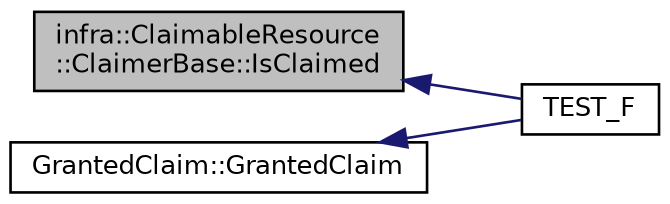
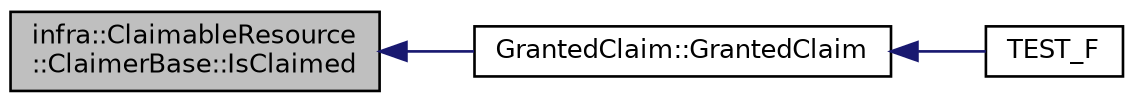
(476, 92) -> (441, 51)
